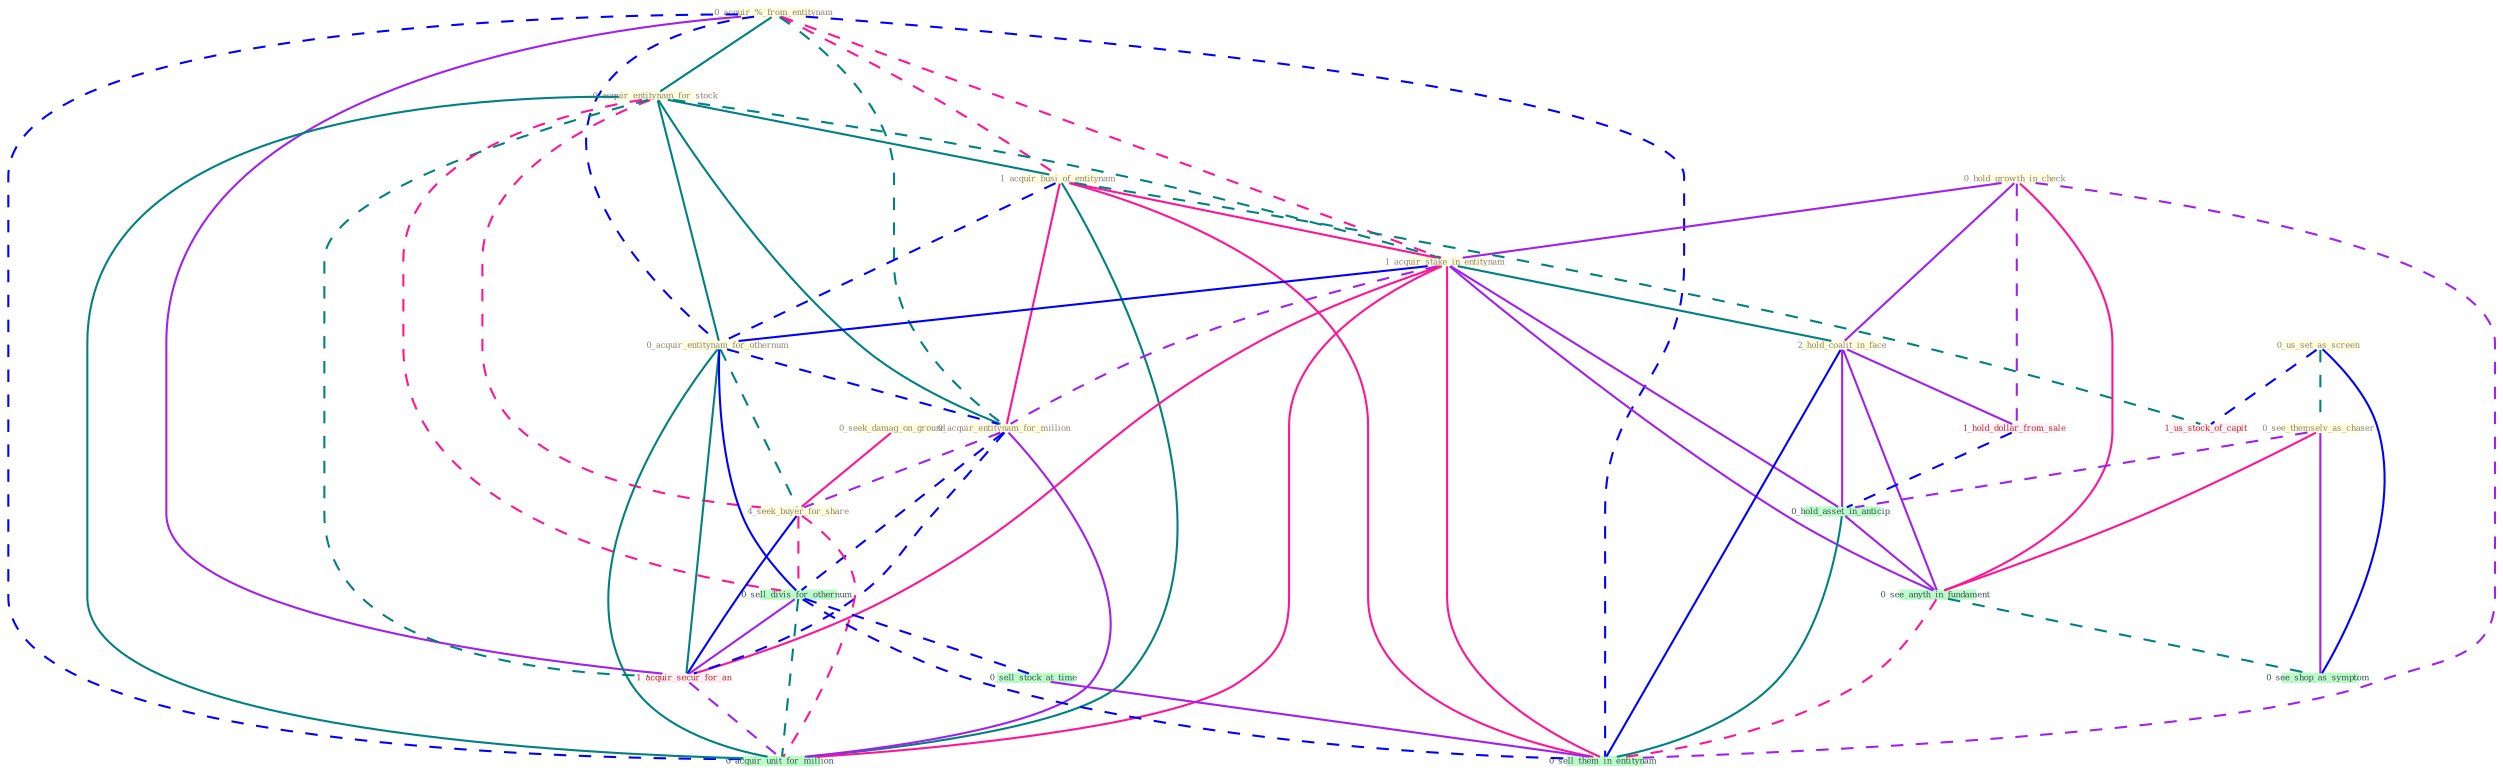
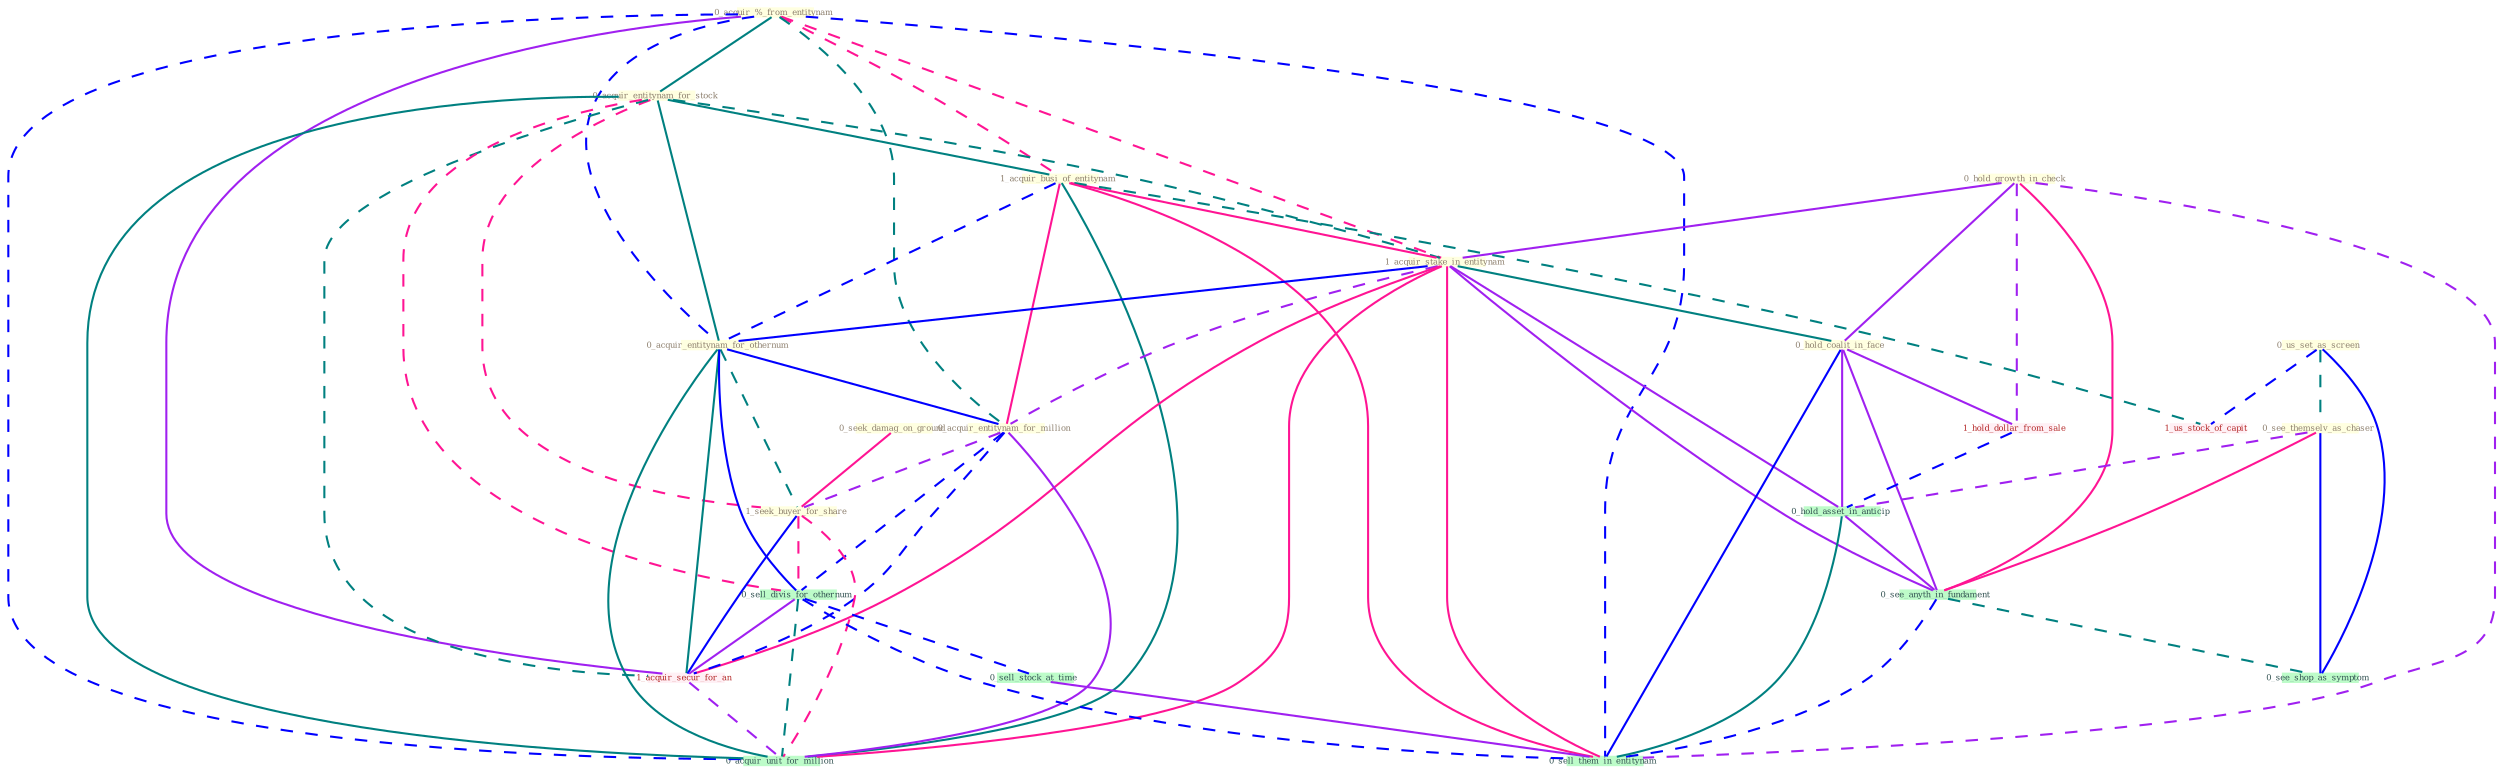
(795, 282) -> none
(1842, 345) -> (1842, 345)
(863, 387) -> (863, 387)
(798, 511) -> (798, 511)
(2320, 553) -> (2320, 553)
(1800, 713) -> (1800, 713)
